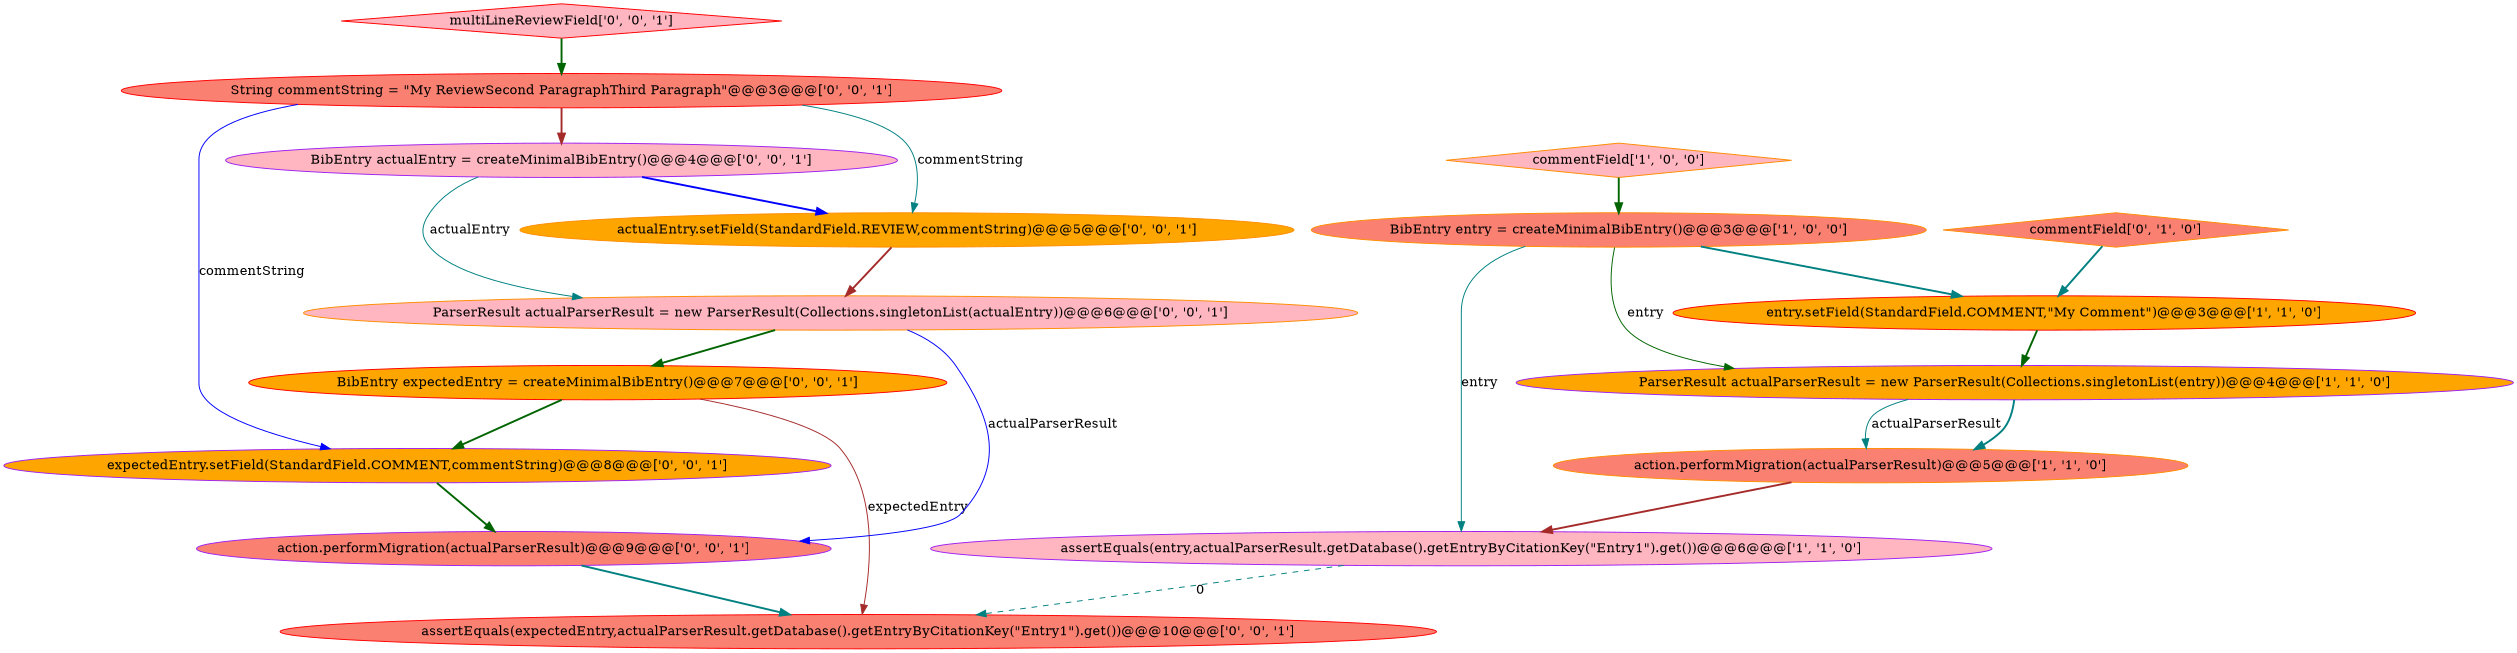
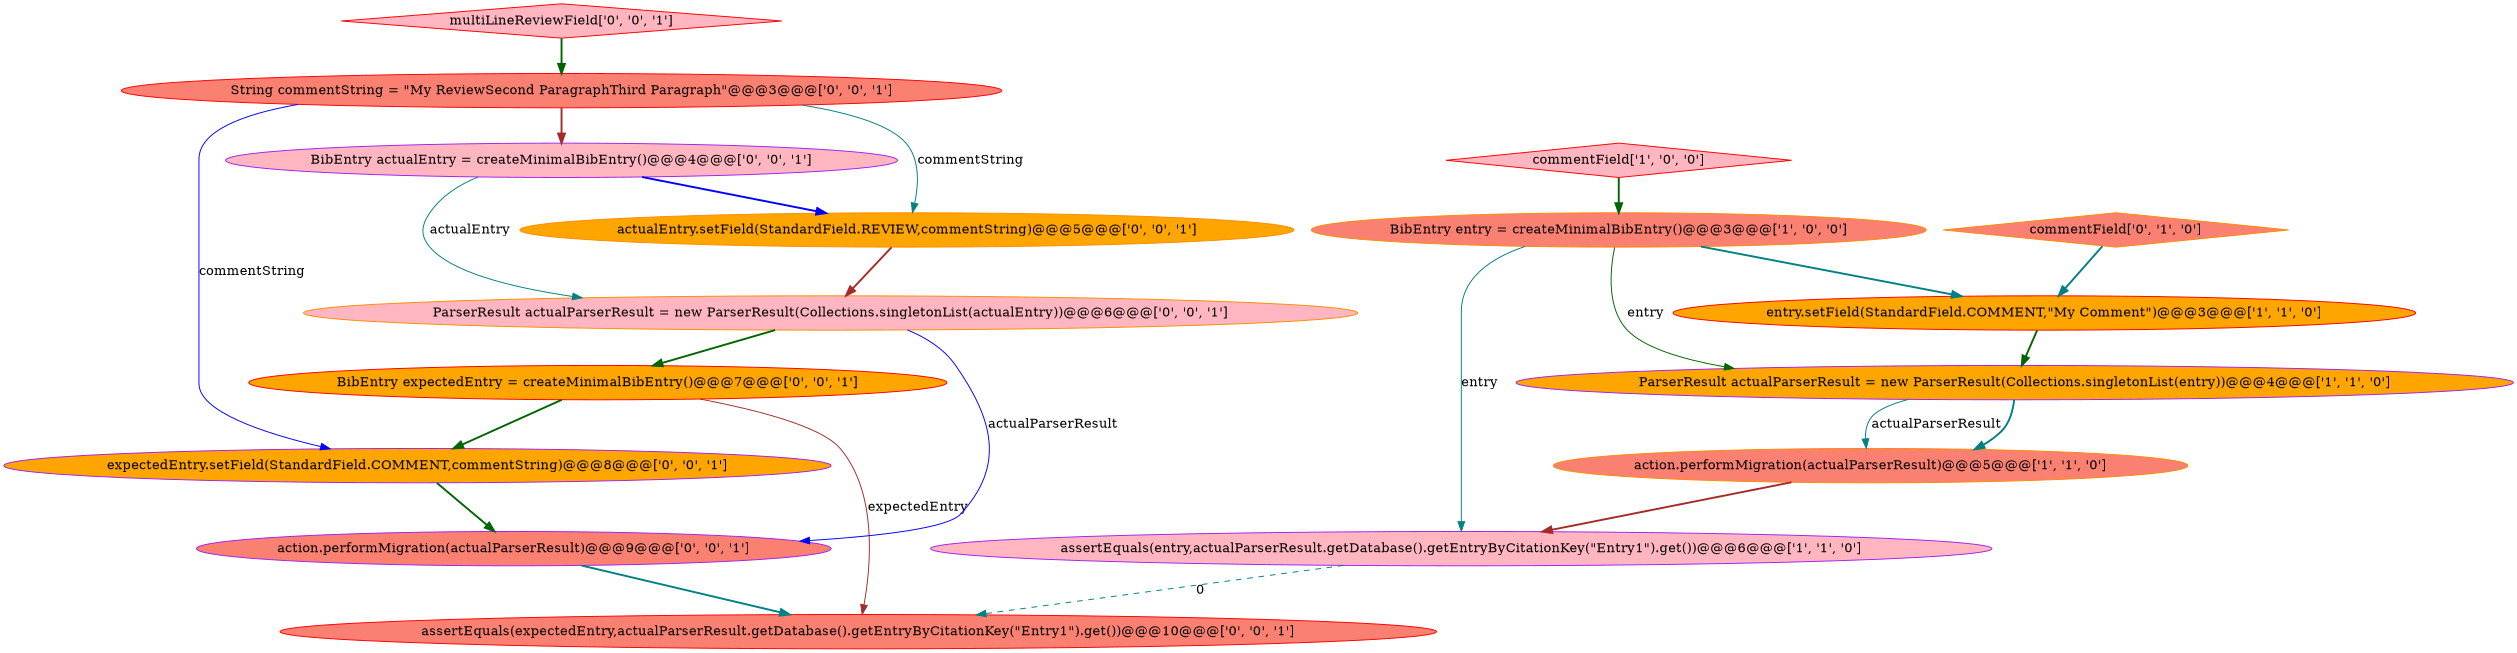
(1619, 160) -> (1619, 160)
